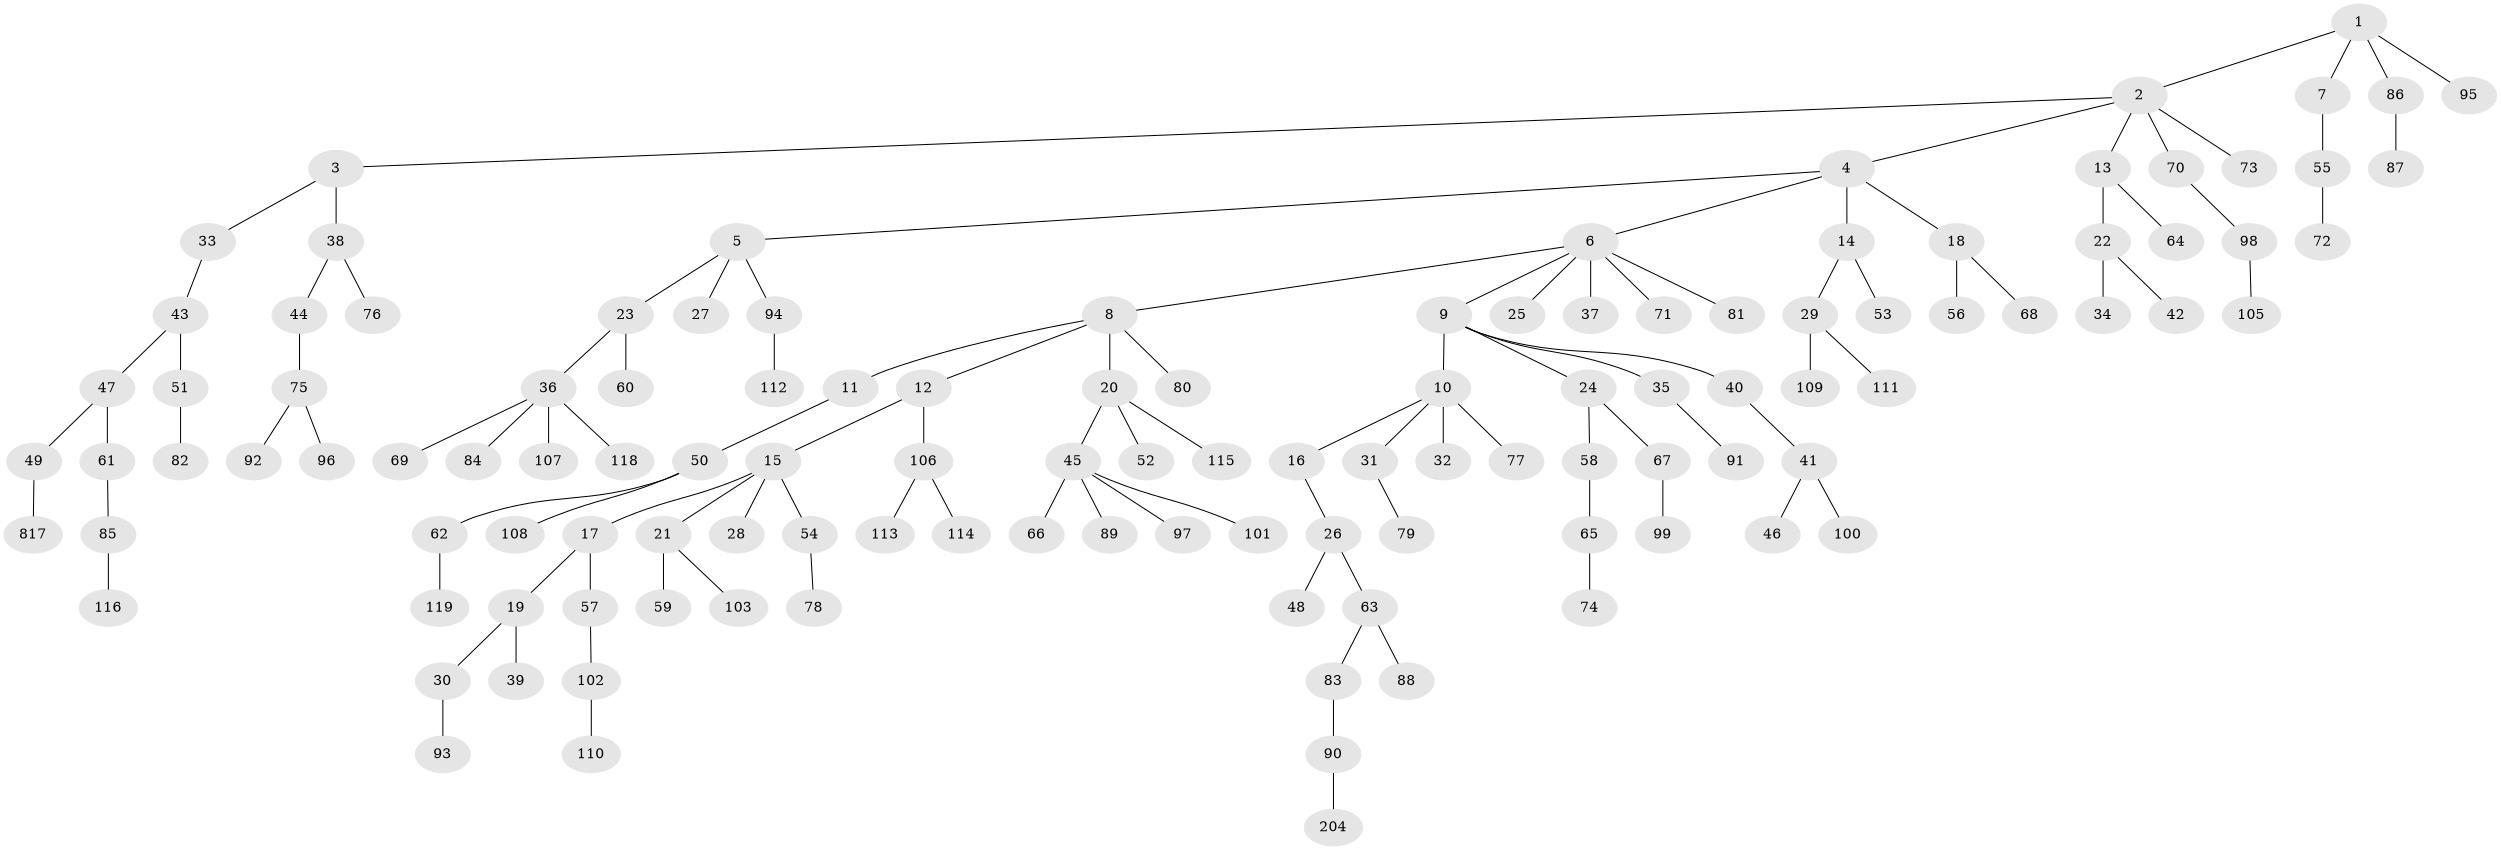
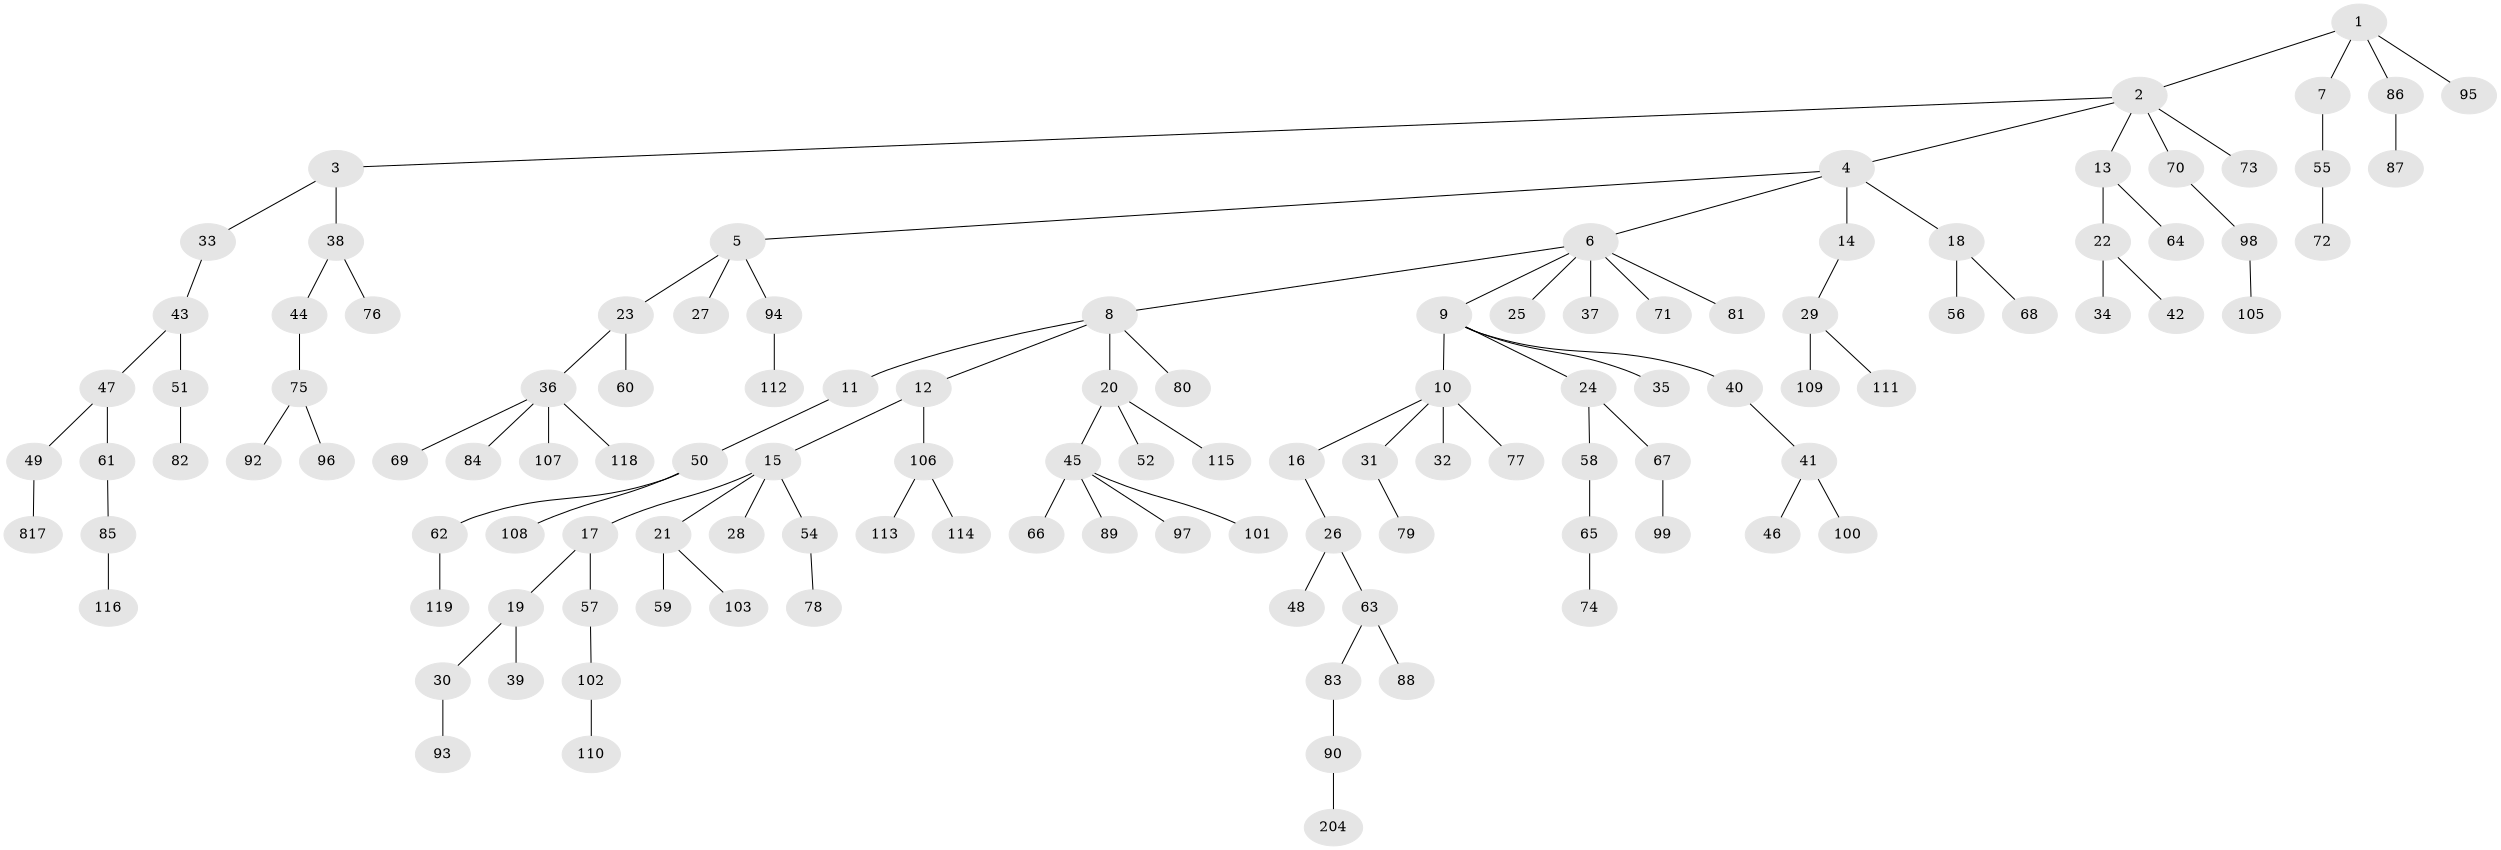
(1883, 315) -> none
(1736, 462) -> none
